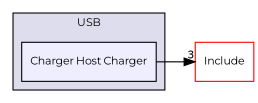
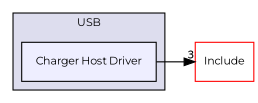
(89, 62) -> (89, 62)
